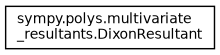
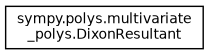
(110, 28) -> (104, 28)
